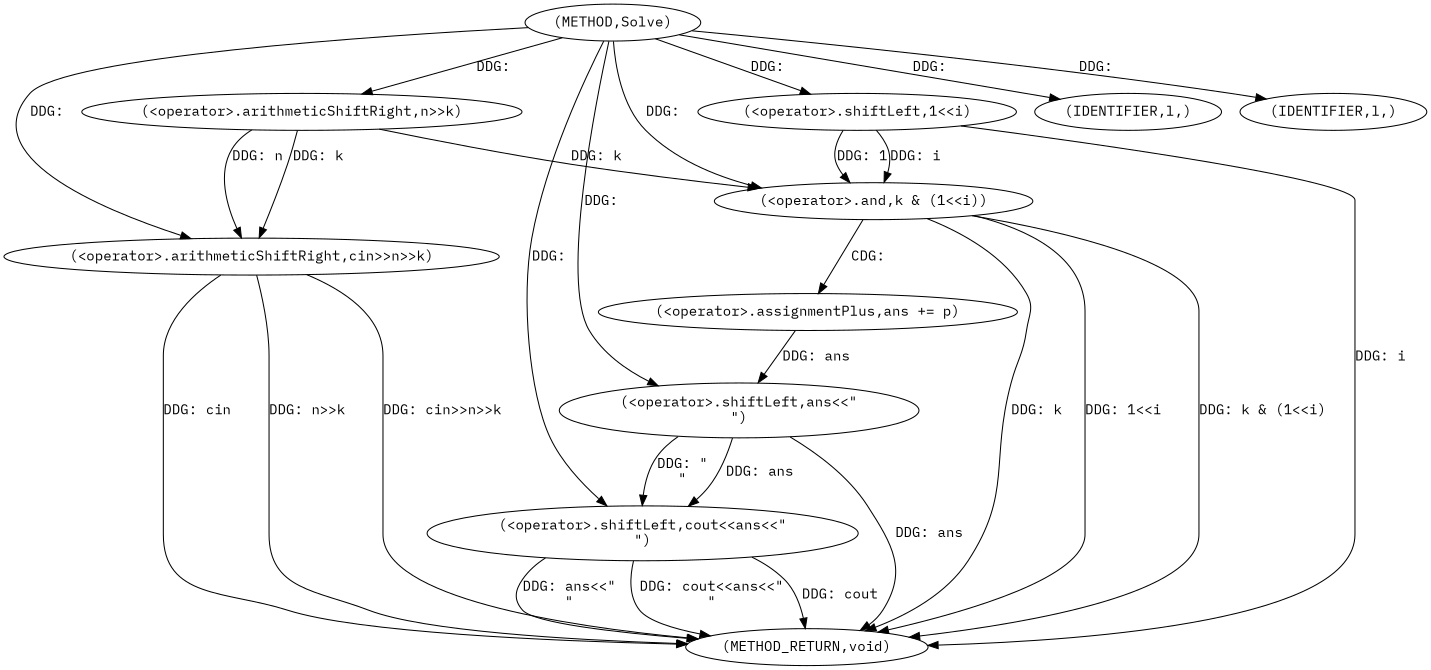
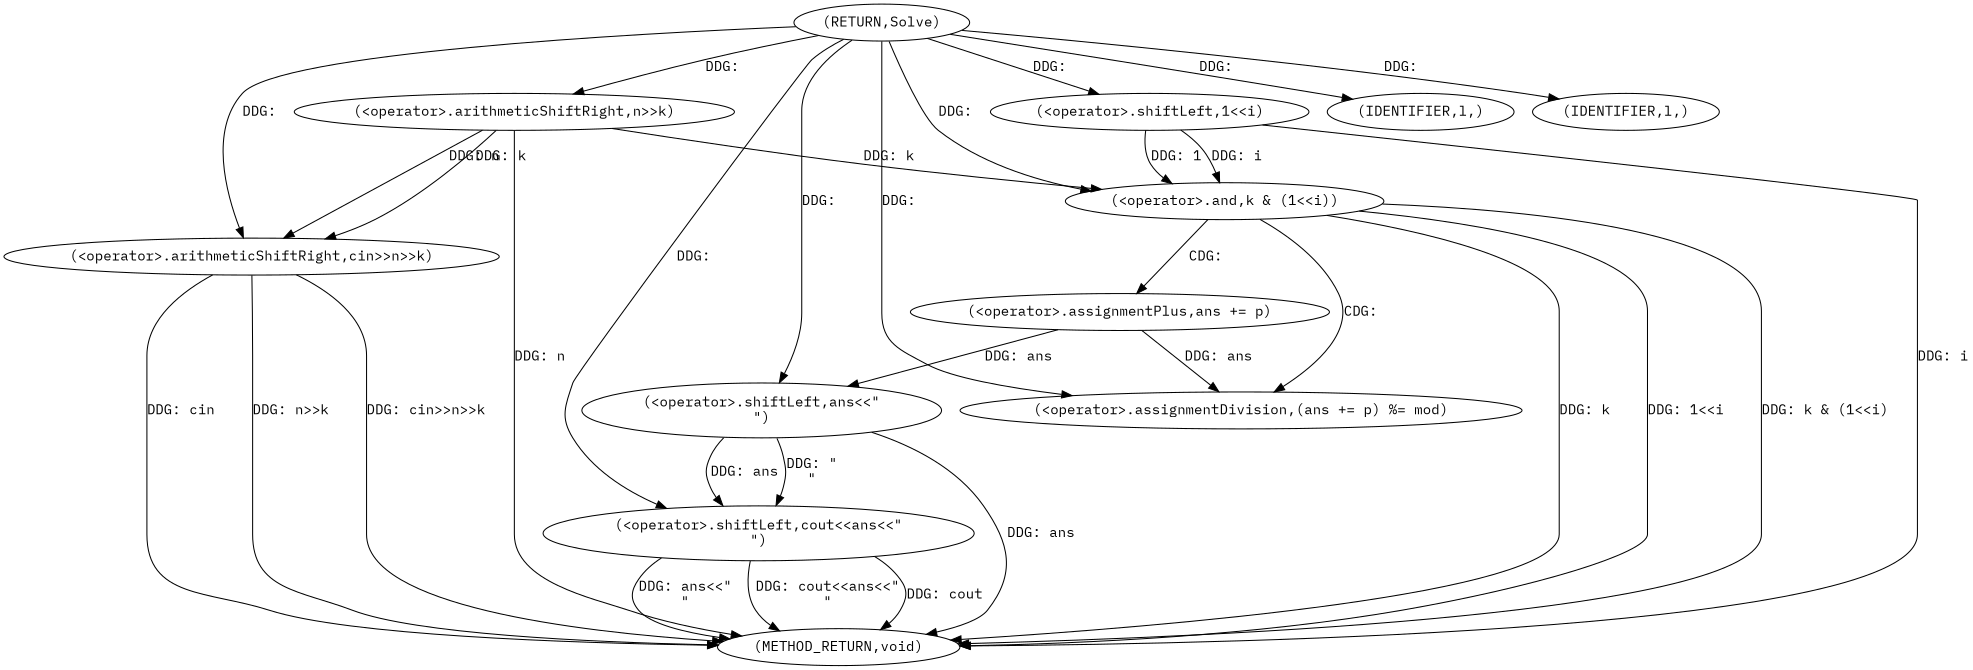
(613, 23) -> (882, 23)
none -> (1241, 410)
none -> (514, 458)
